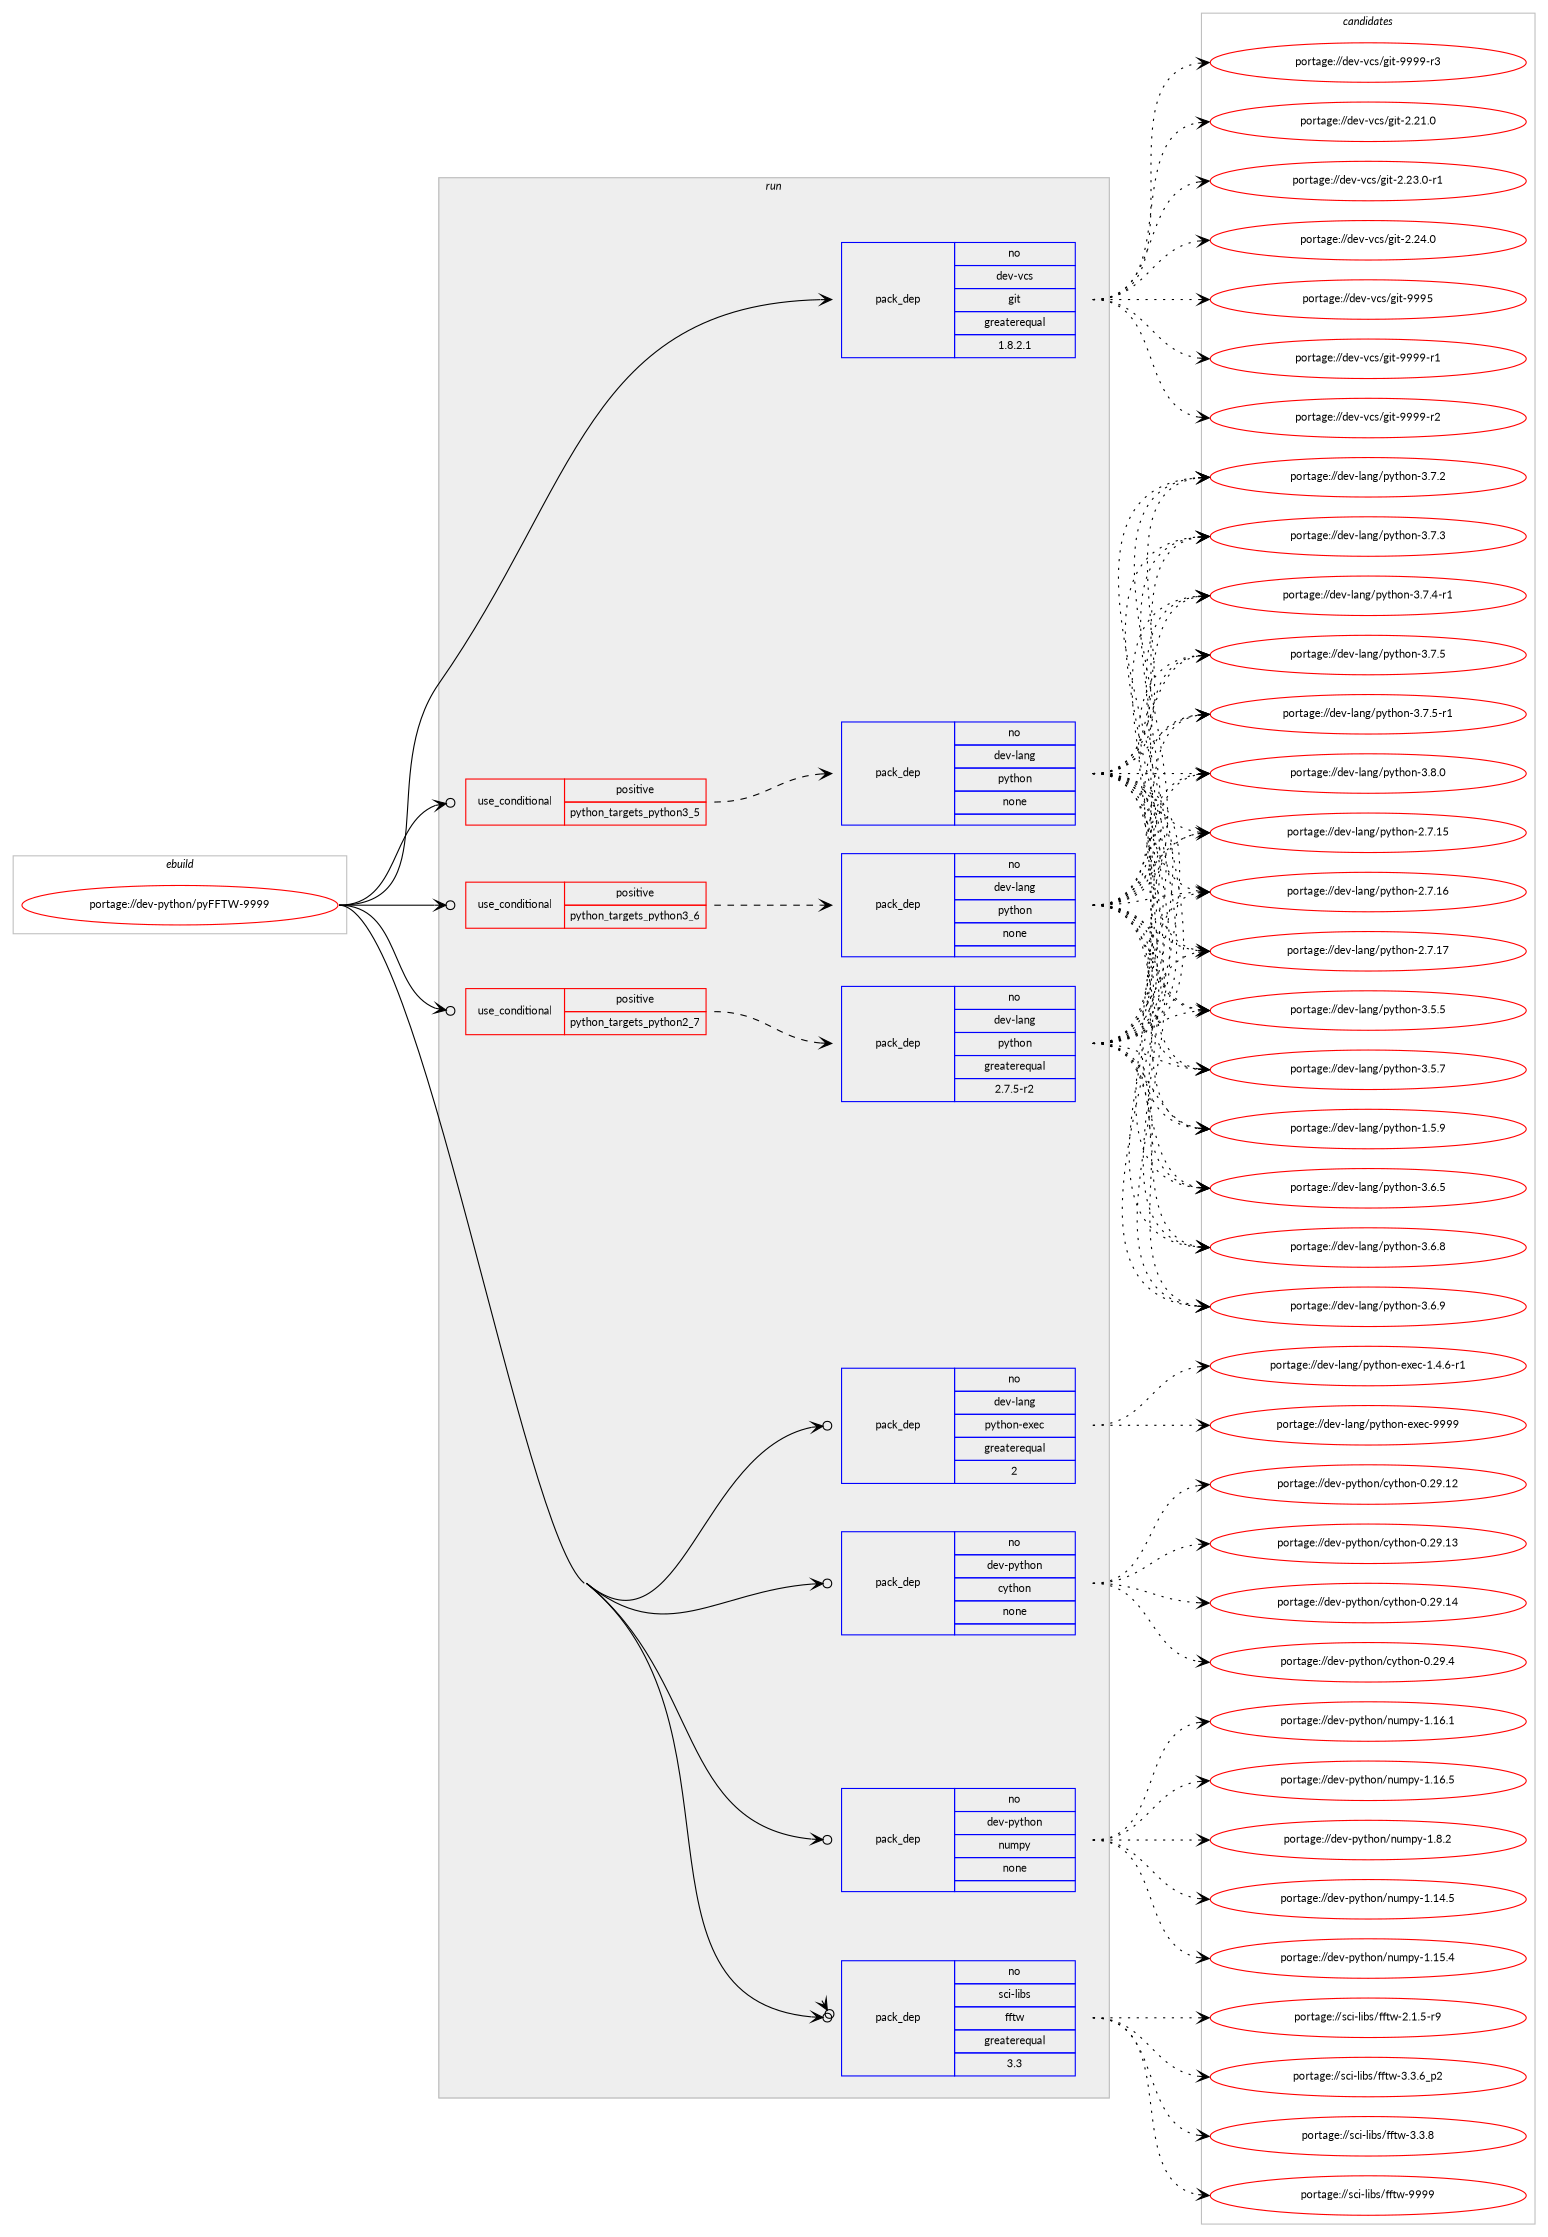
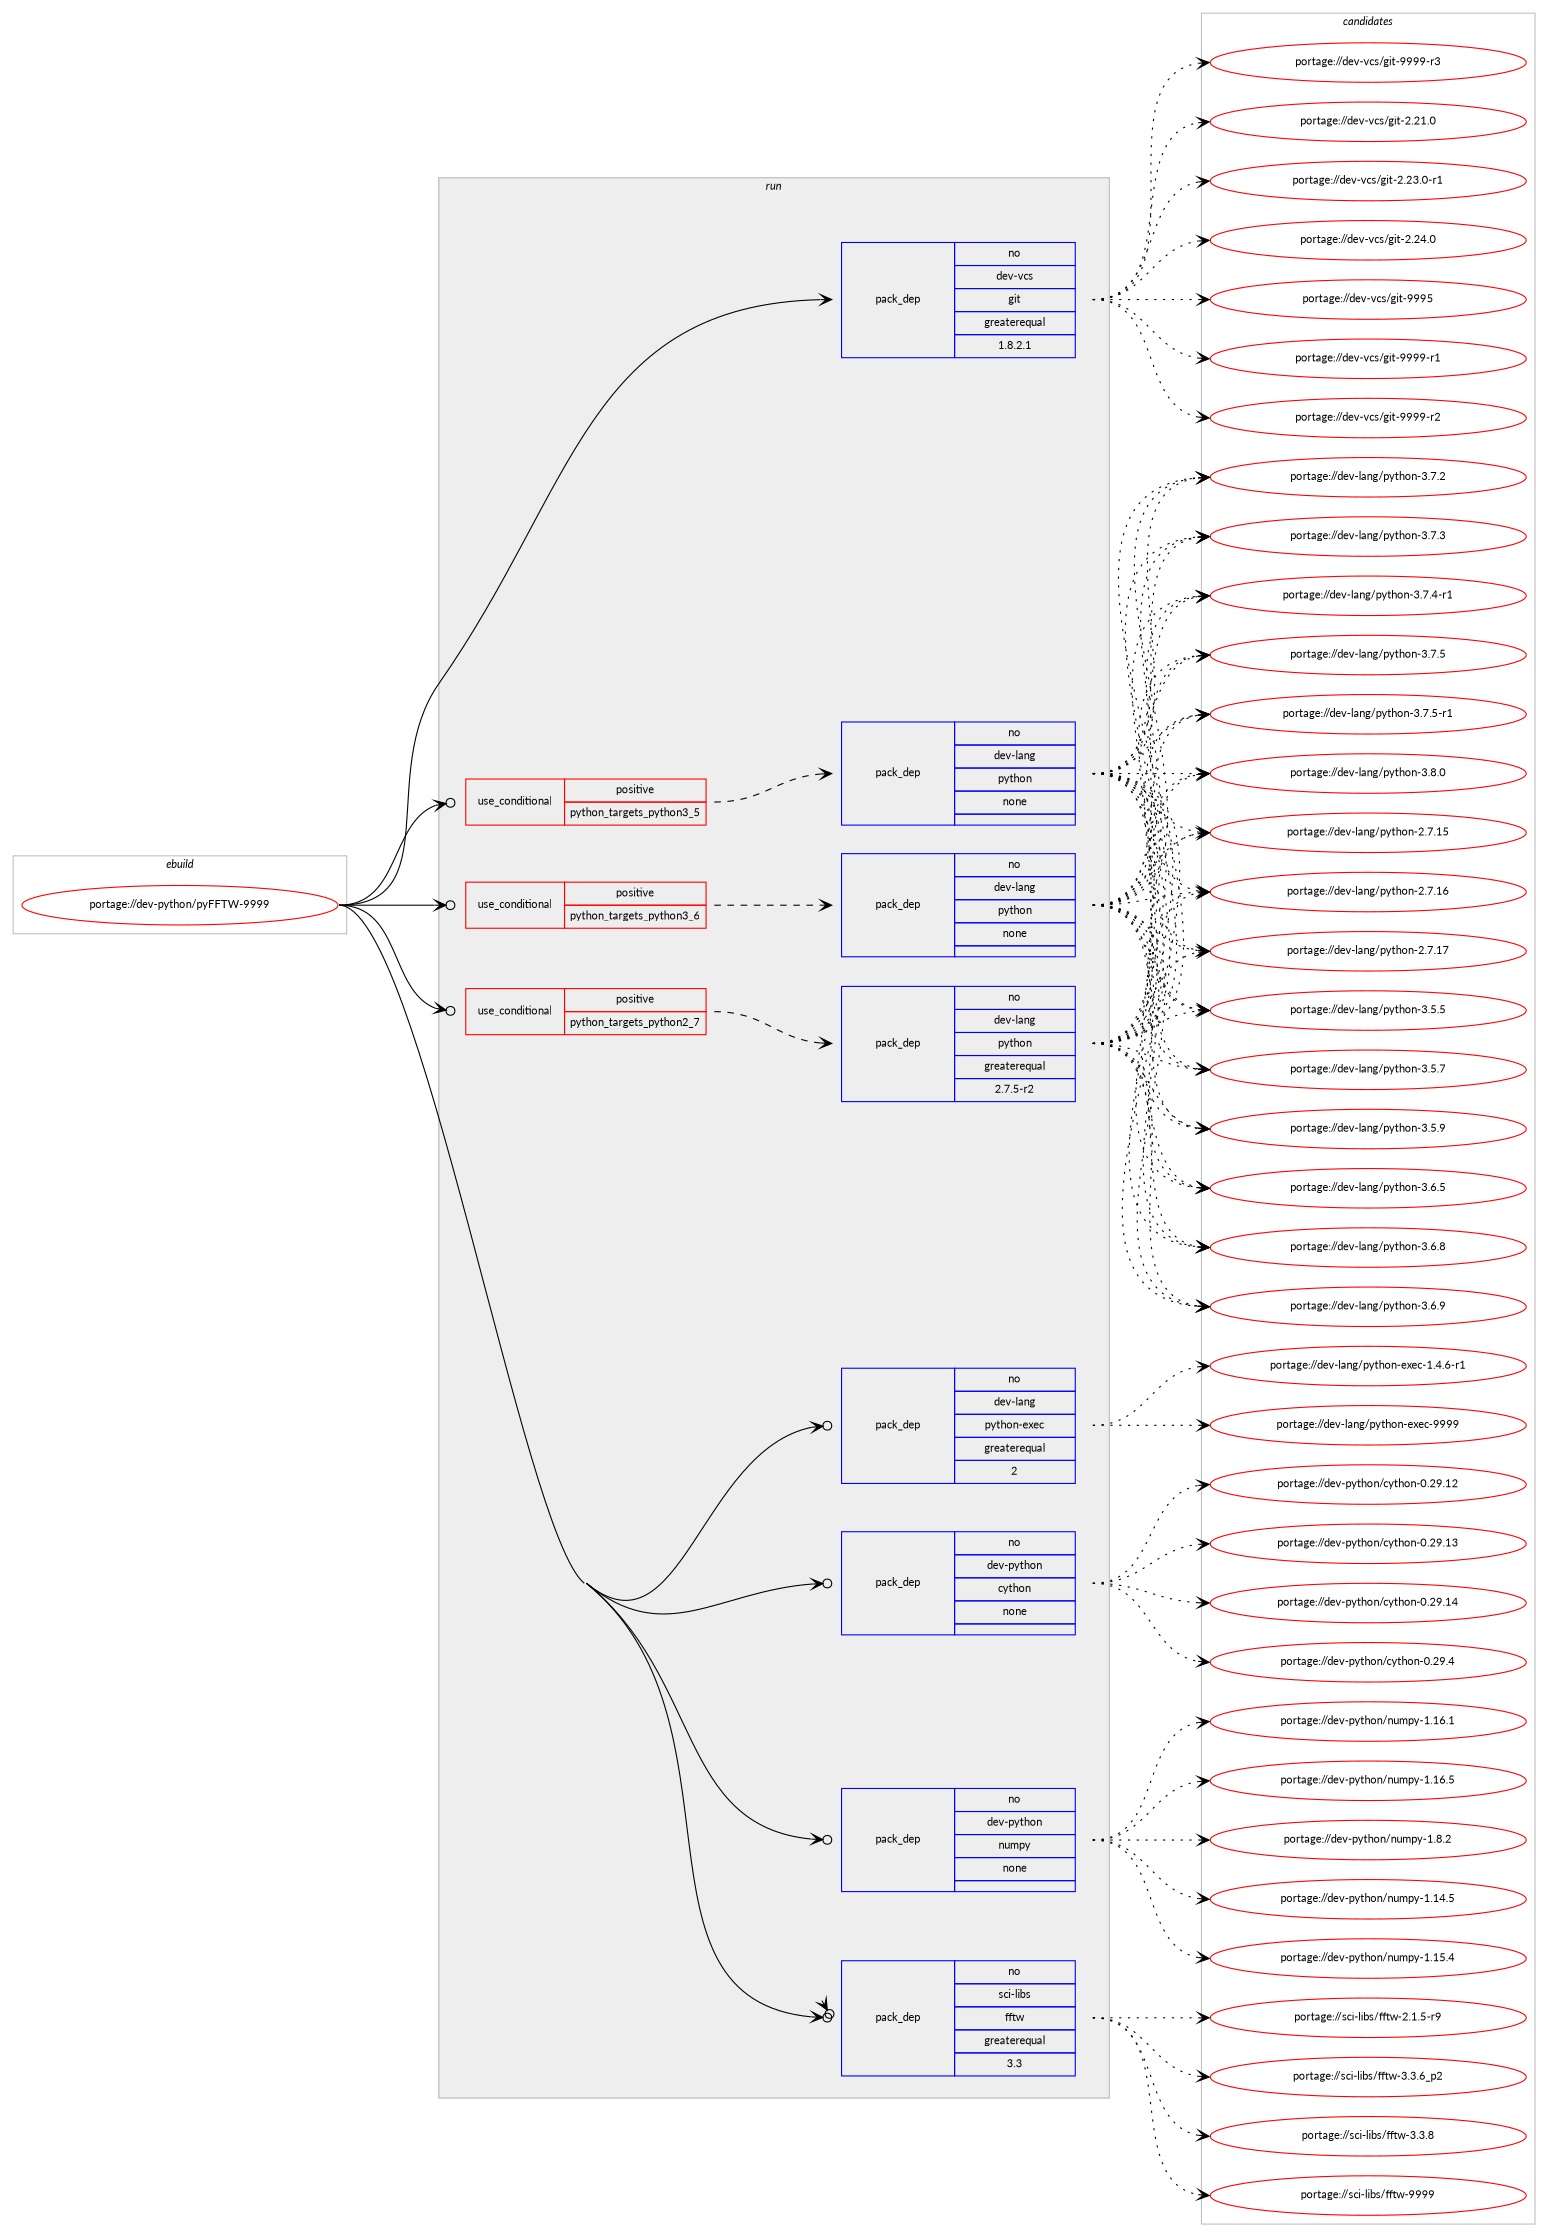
(1368, 1129) -> (1368, 1129)
